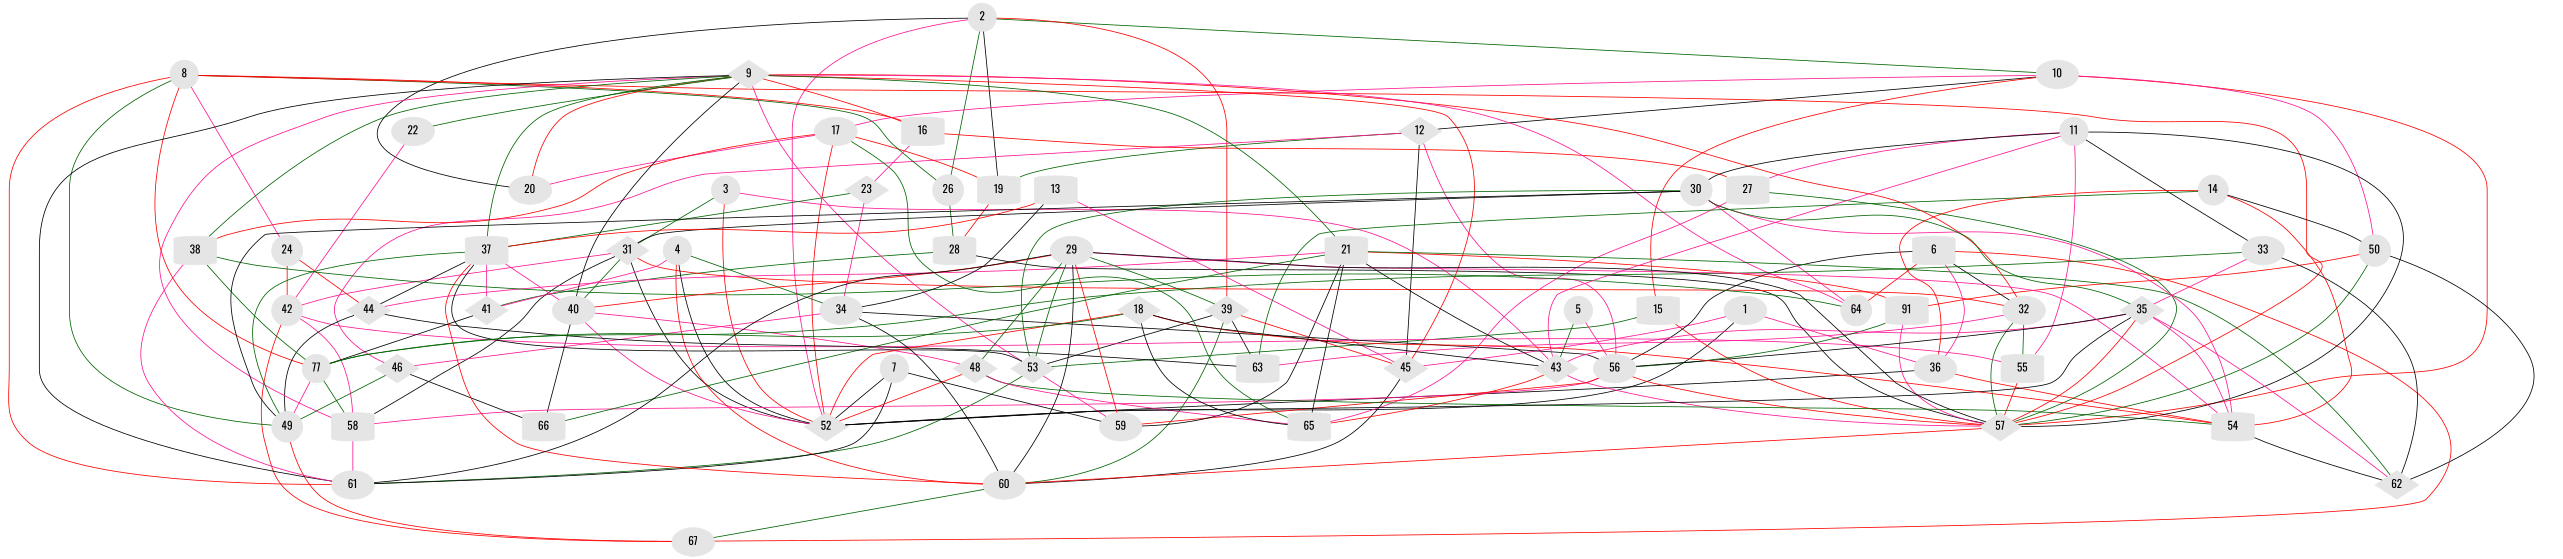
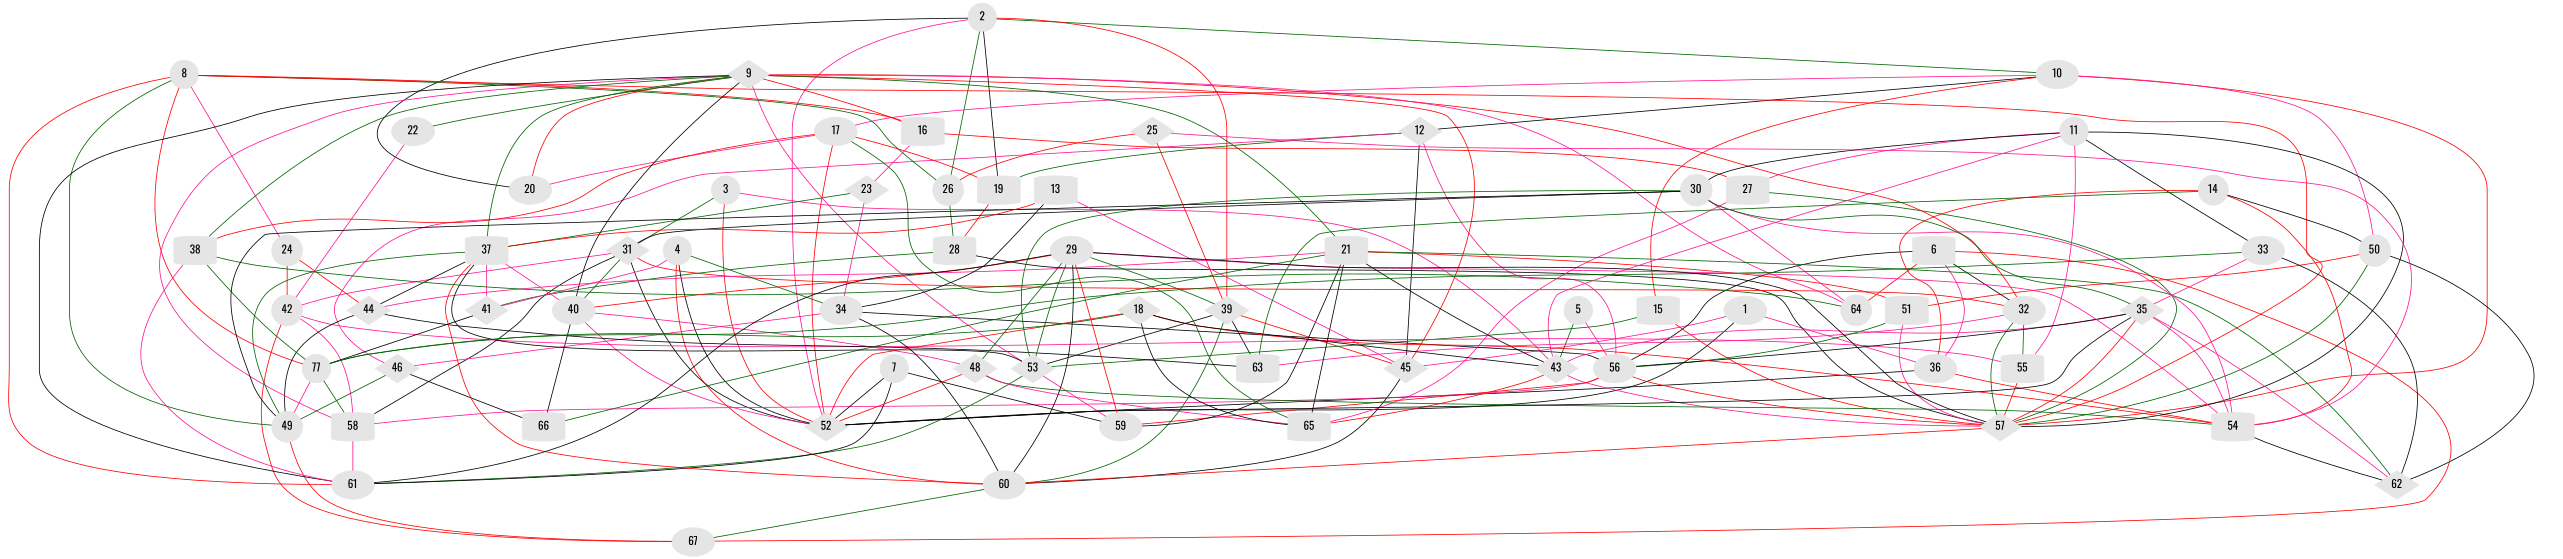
none -> (1152, 131)
(1907, 310) -> (1907, 310)
